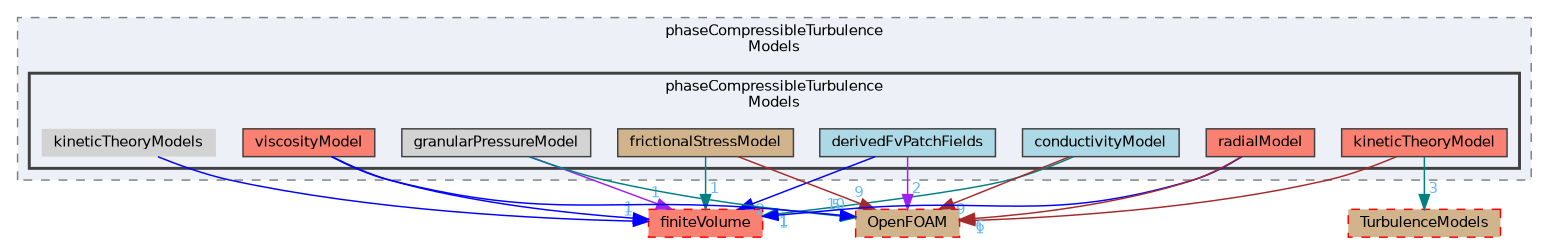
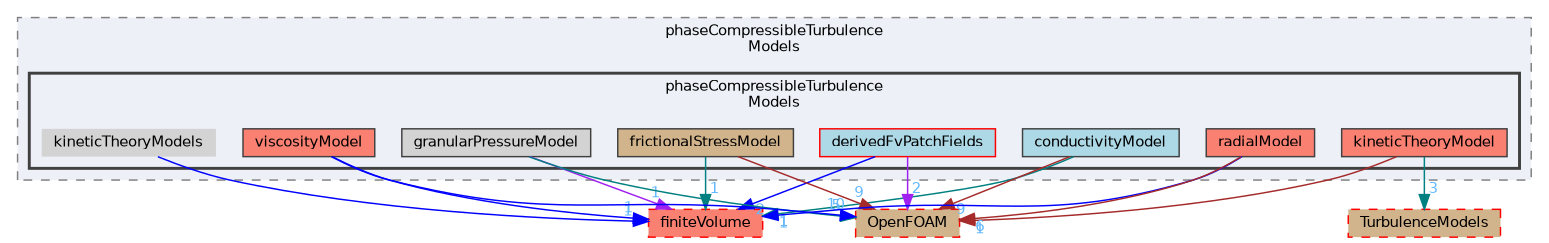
(908, 143) -> (908, 143)
